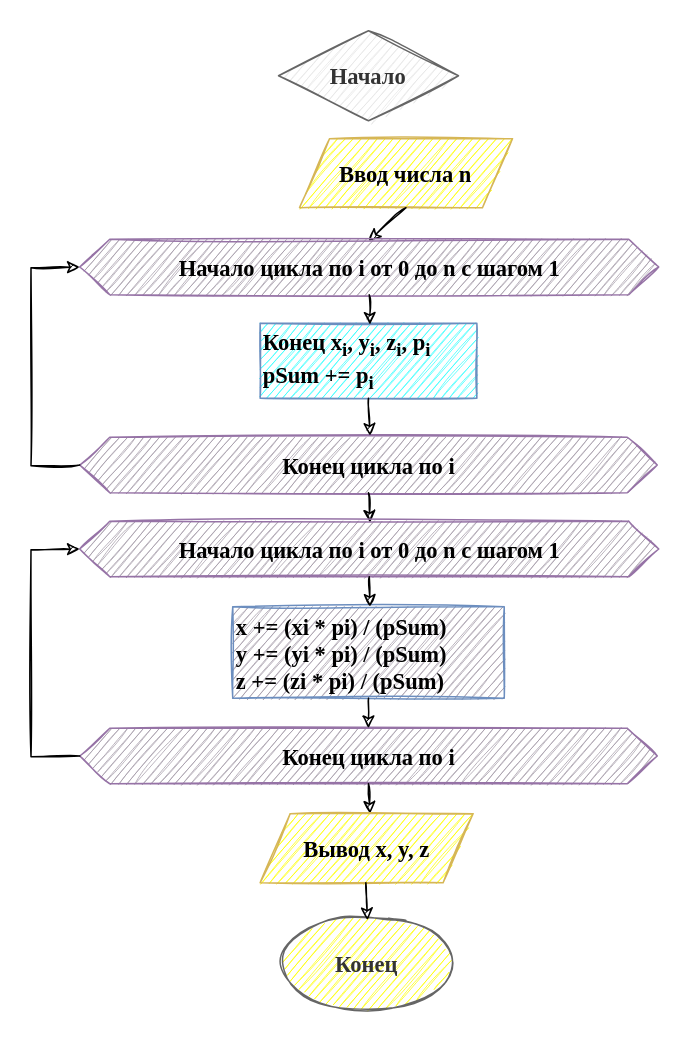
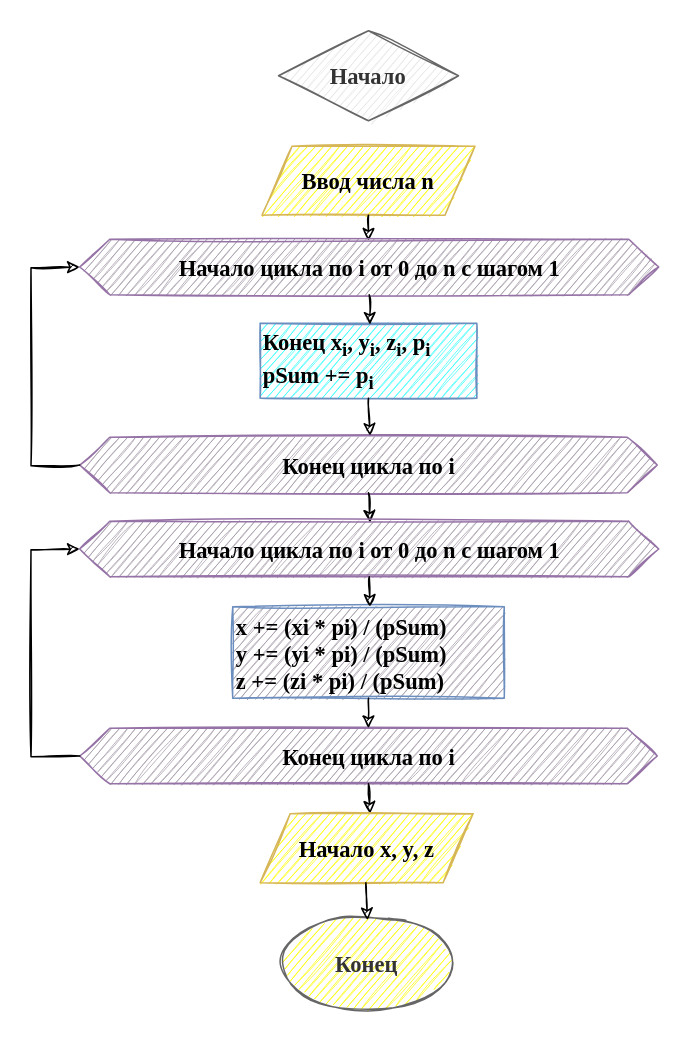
(406, 173) -> (368, 181)
(367, 848) -> (367, 848)
